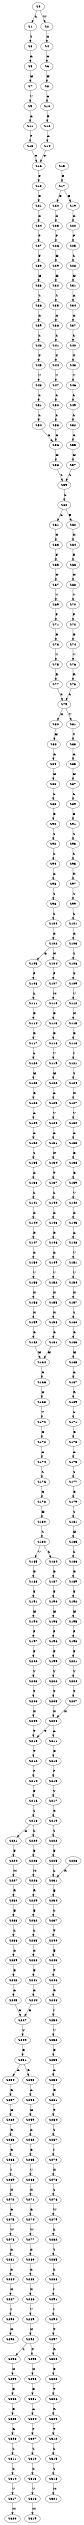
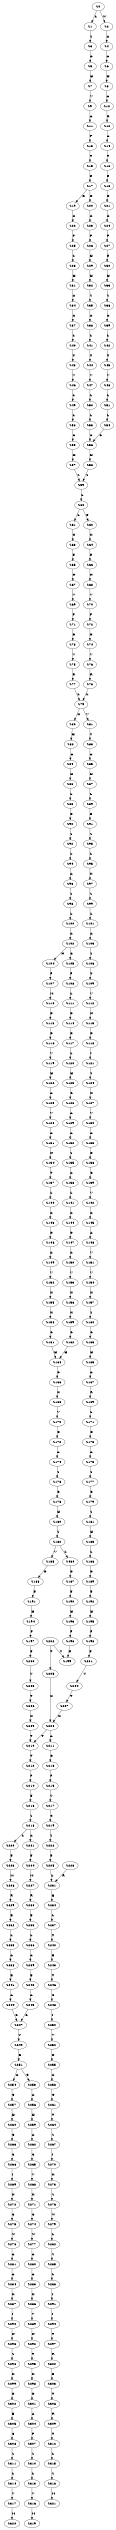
(34, 155) -> (90, 155)
(53, 1562) -> (70, 1562)
(53, 1670) -> (58, 1651)
(22, 2348) -> (12, 2353)
